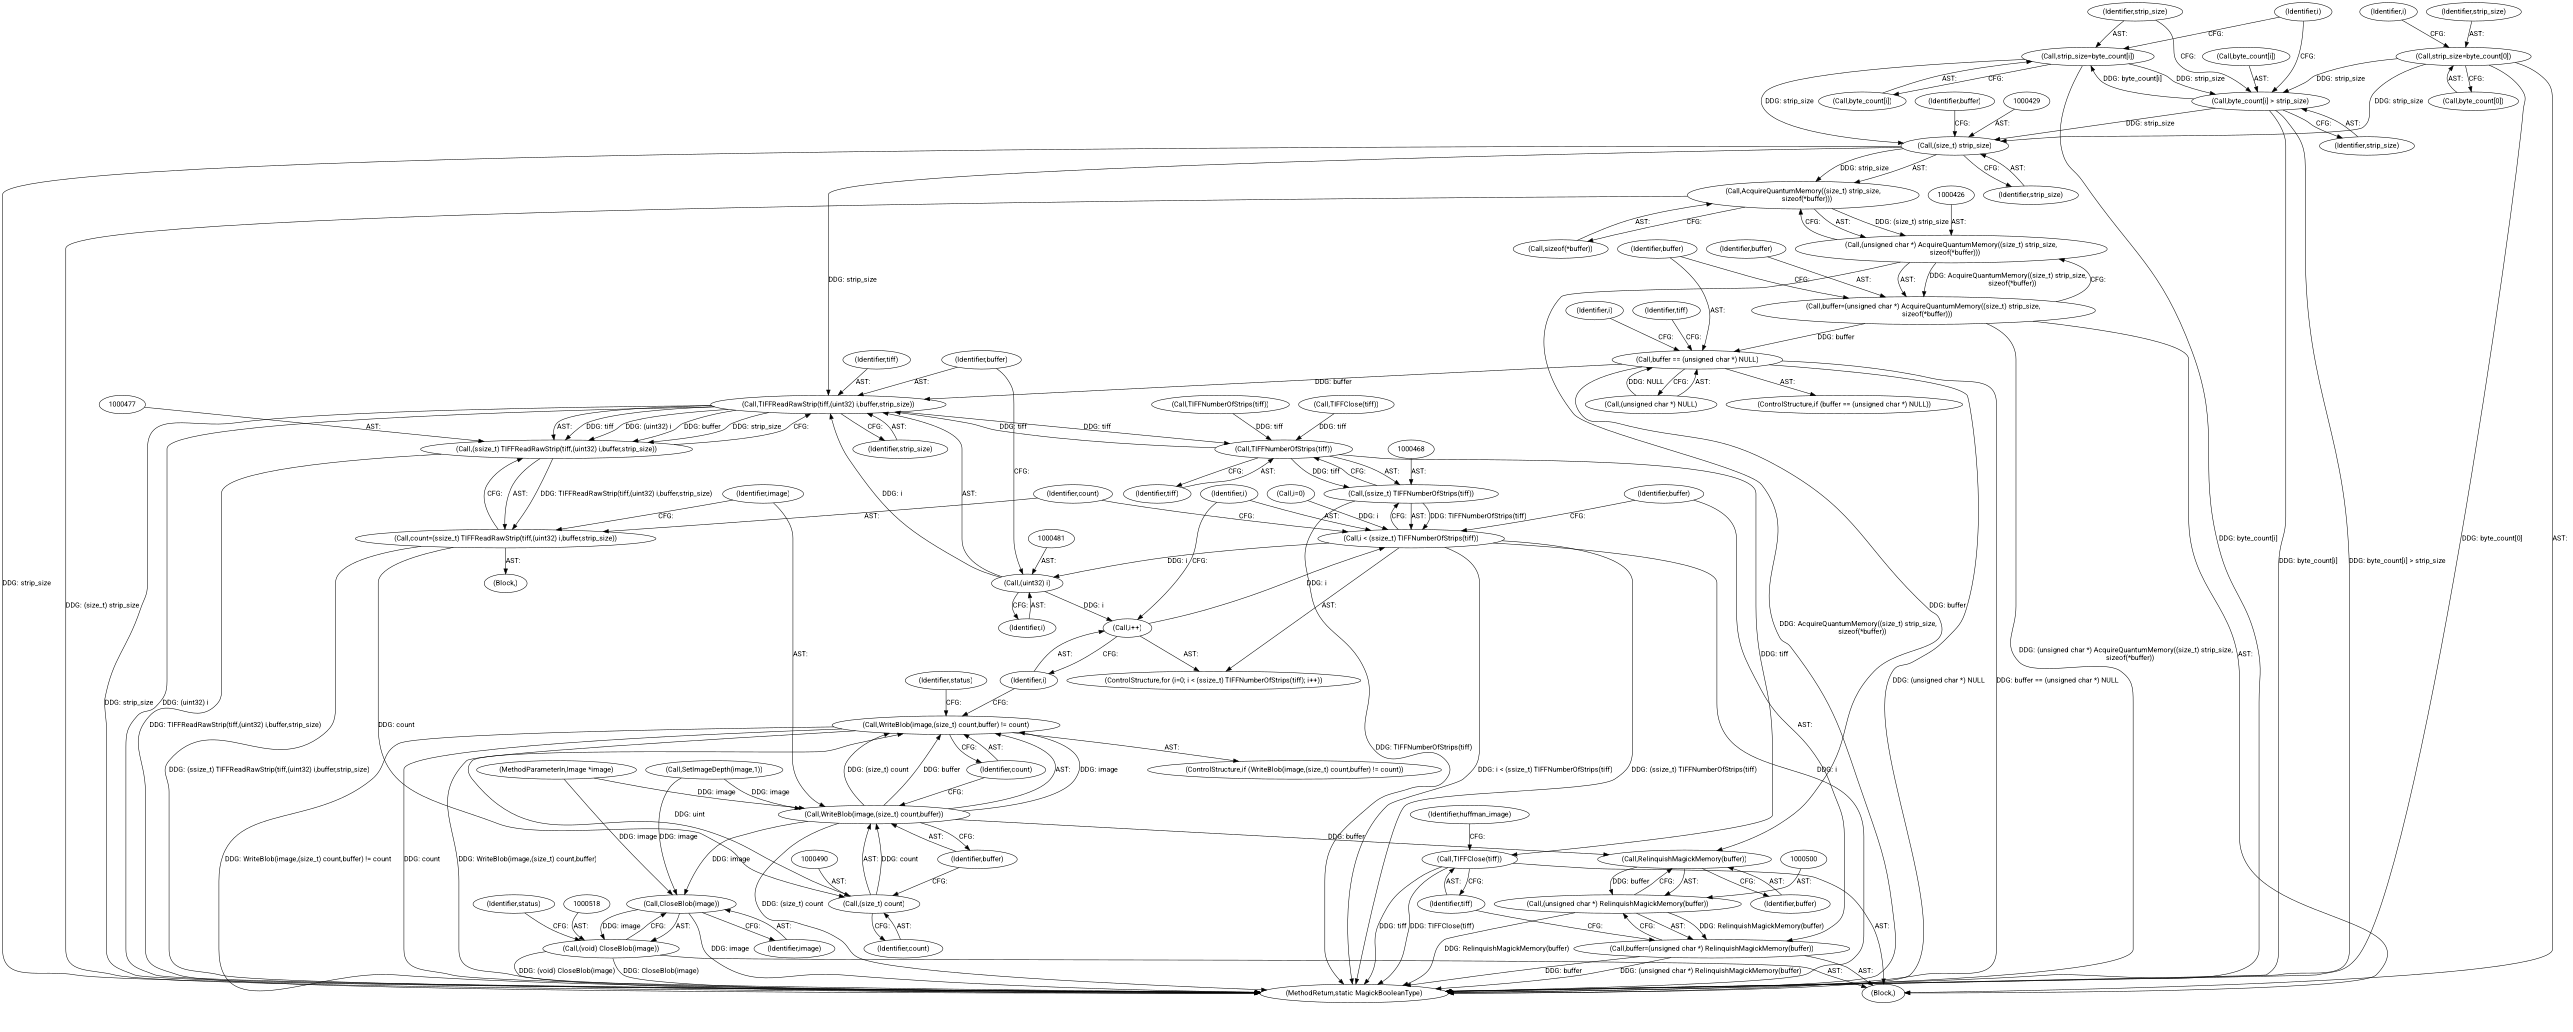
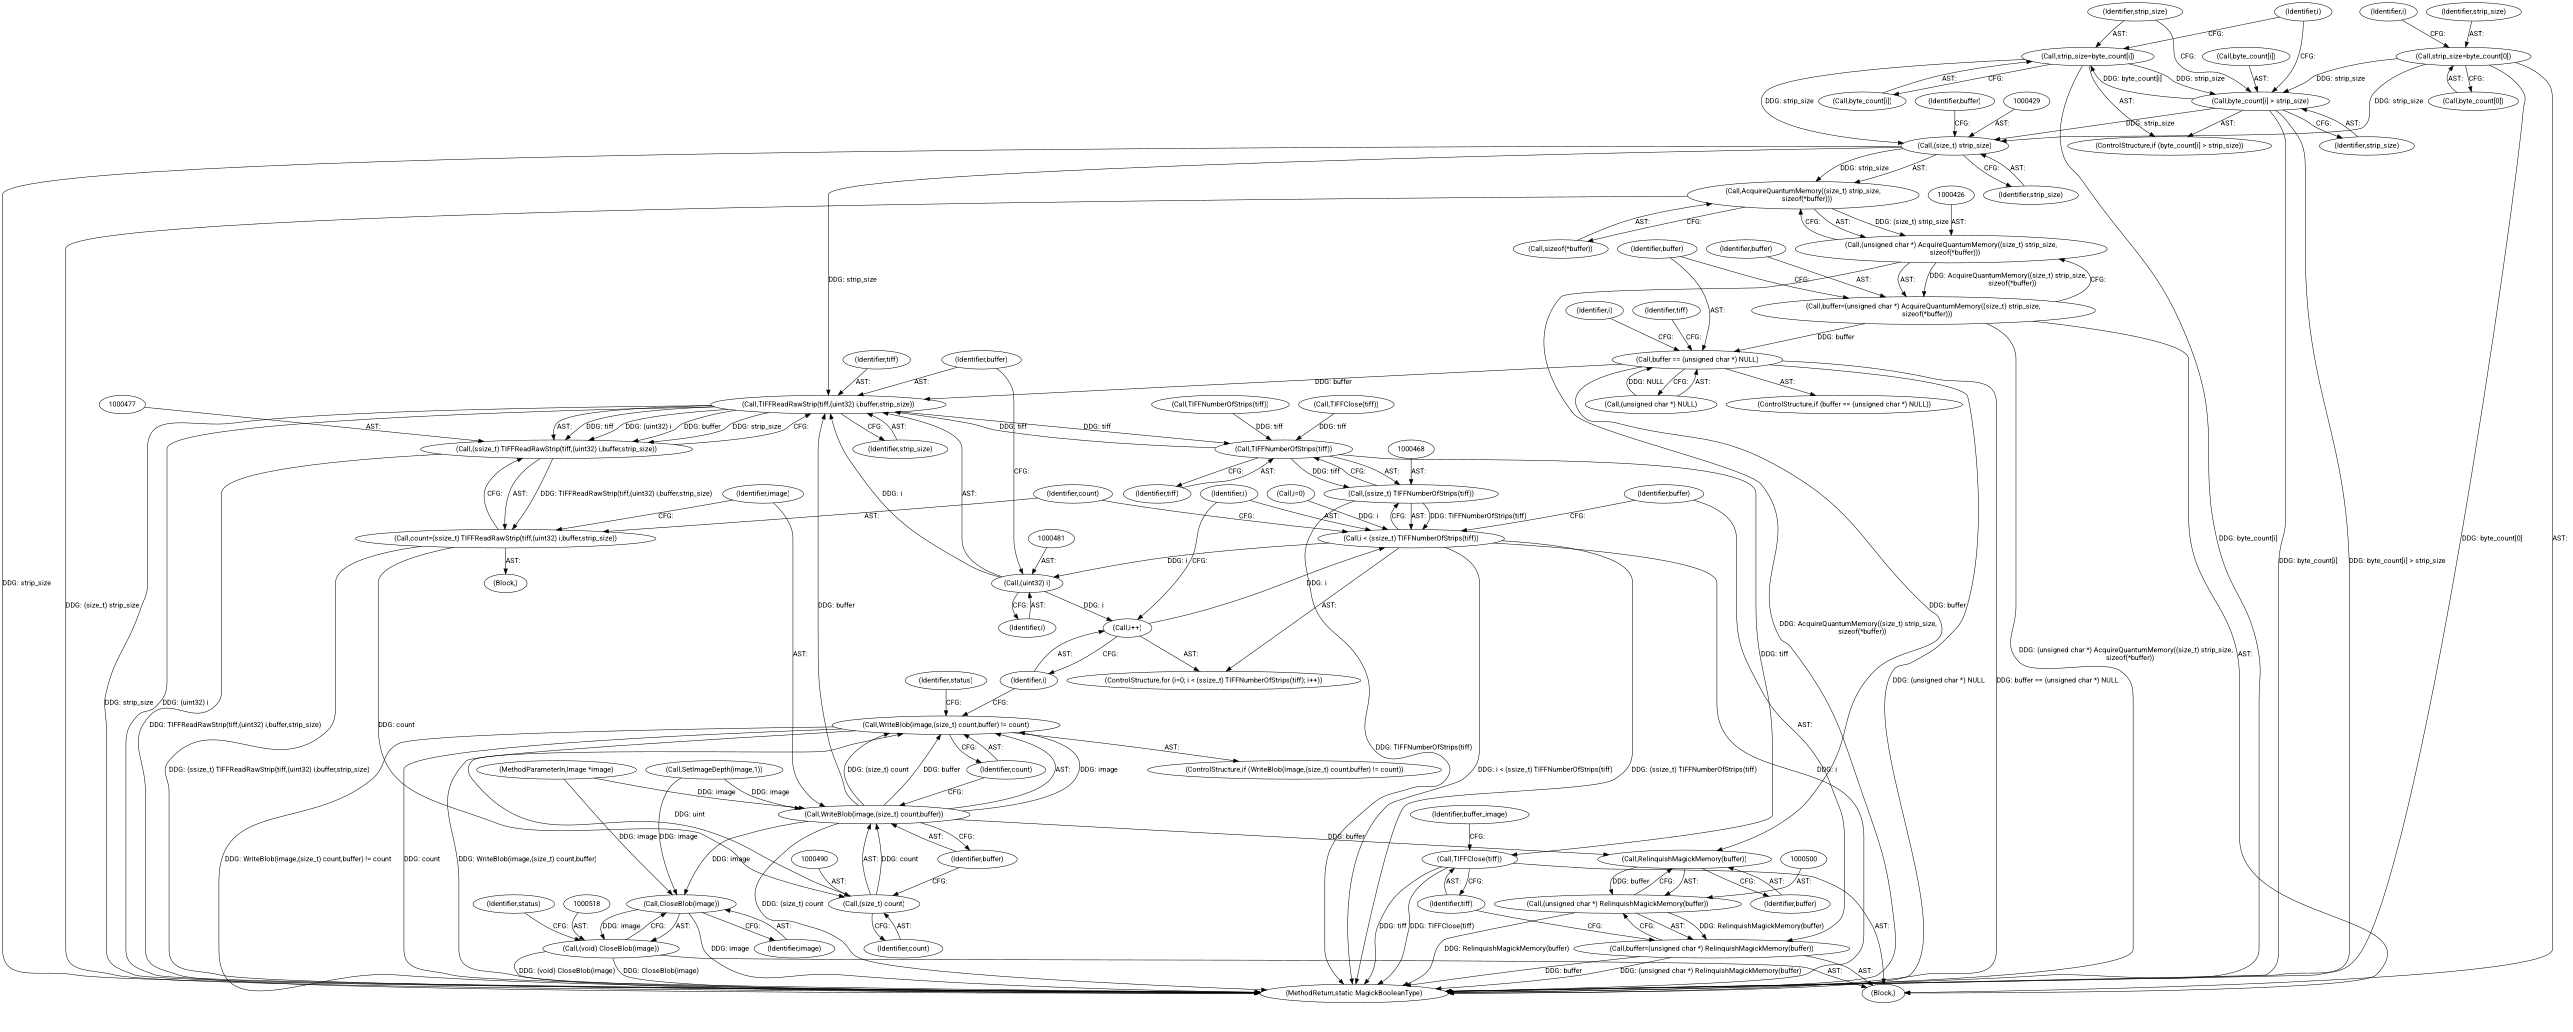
none -> (2170, 146)
none -> (818, 616)
(1470, 815) -> (1470, 815)
